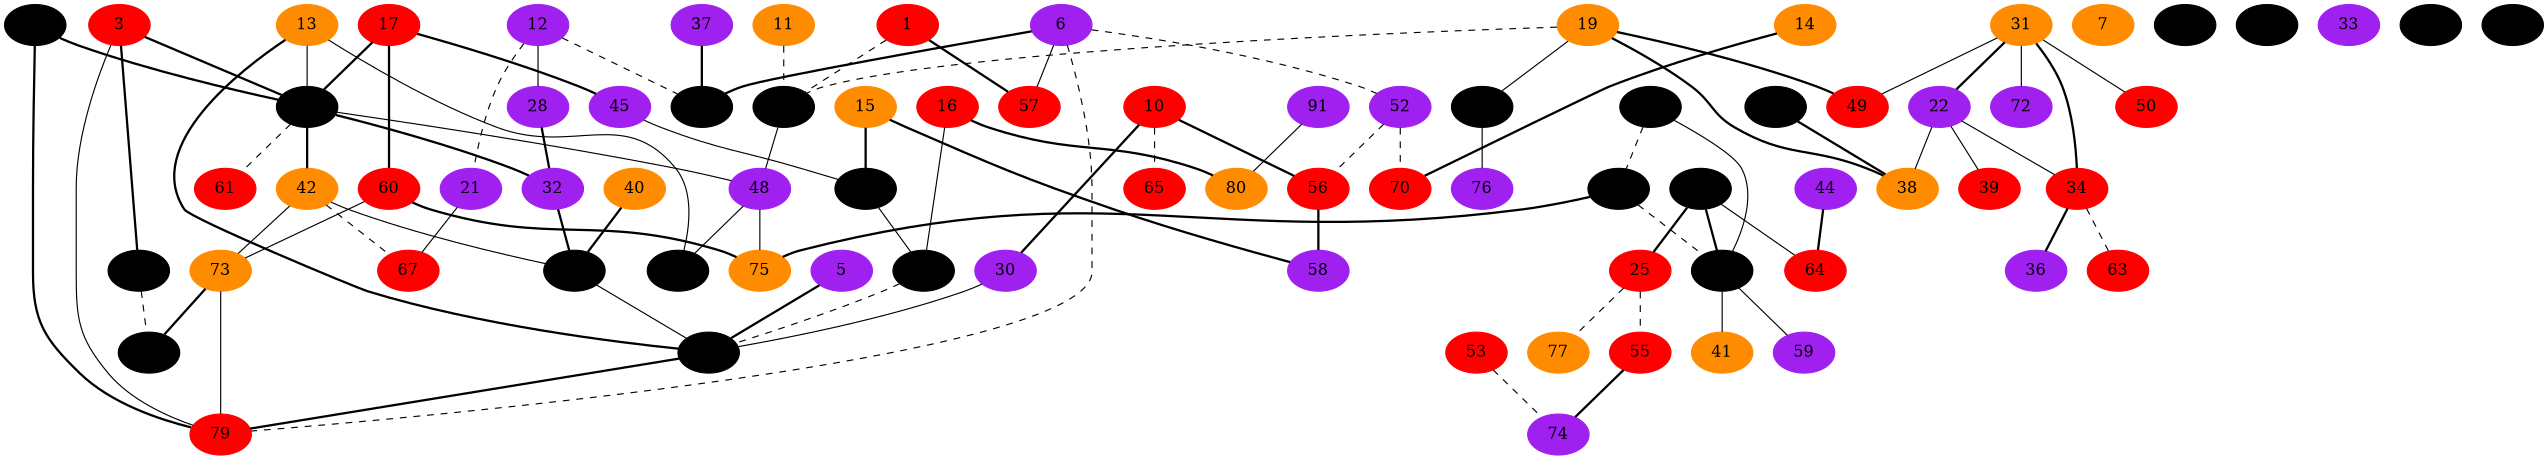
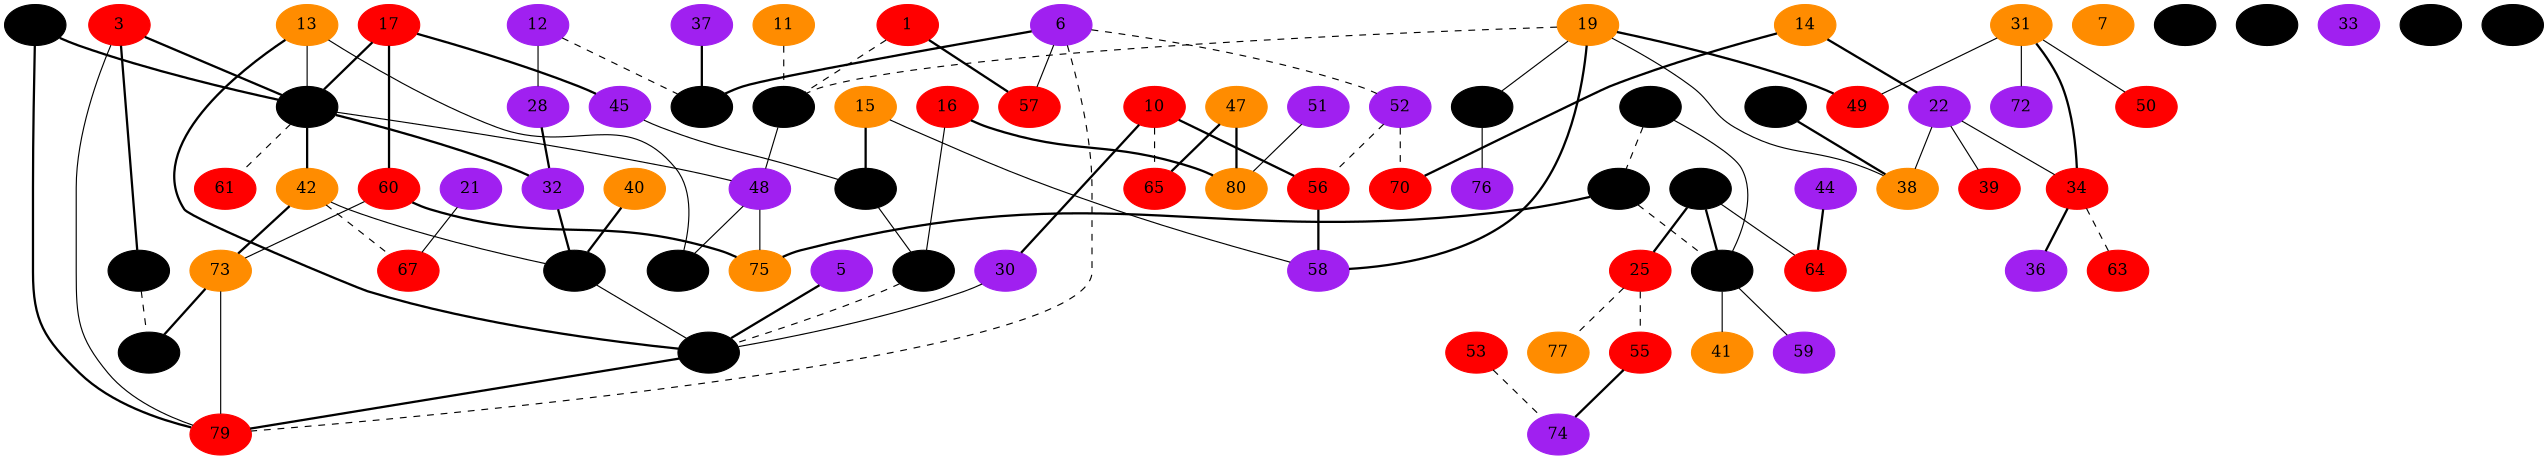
(1981, 66) -> (1872, 66)
(491, 103) -> none
none -> (1236, 107)
(1318, 107) -> (1318, 107)
(1737, 128) -> (1737, 128)
(1067, 193) -> (1067, 193)
none -> (1513, 218)
(264, 230) -> (264, 230)
